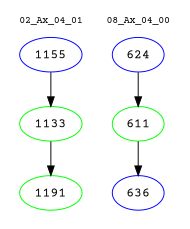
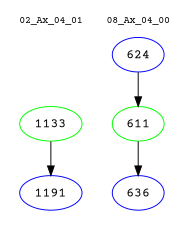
(51, 55) -> none
(51, 193) -> (51, 193)
